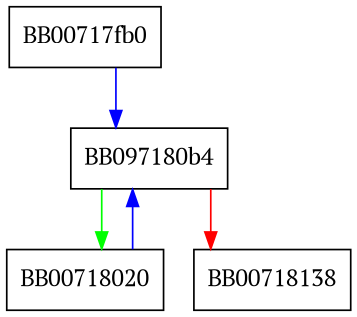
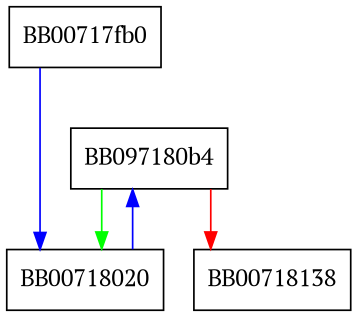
(116, 89) -> (40, 150)
